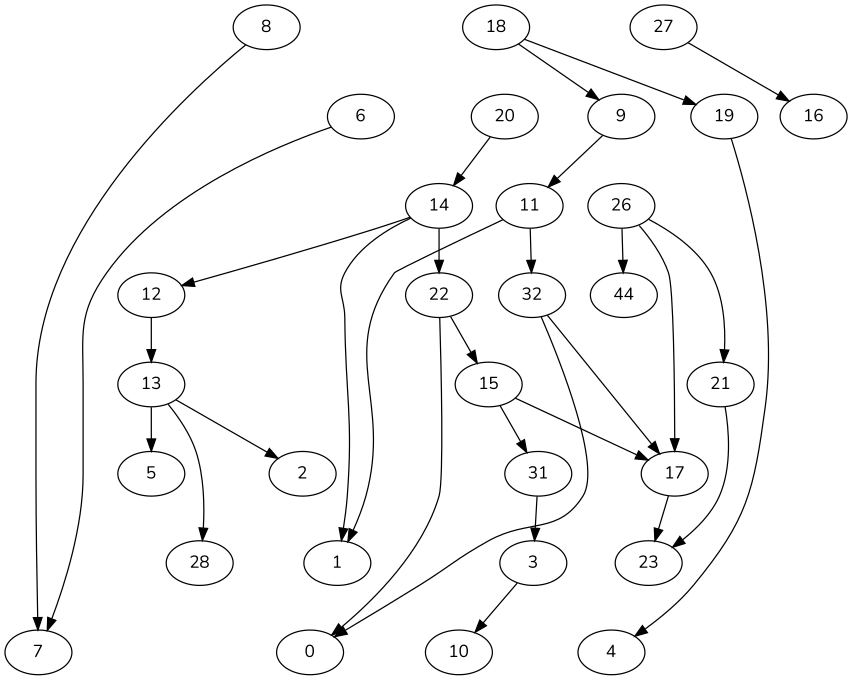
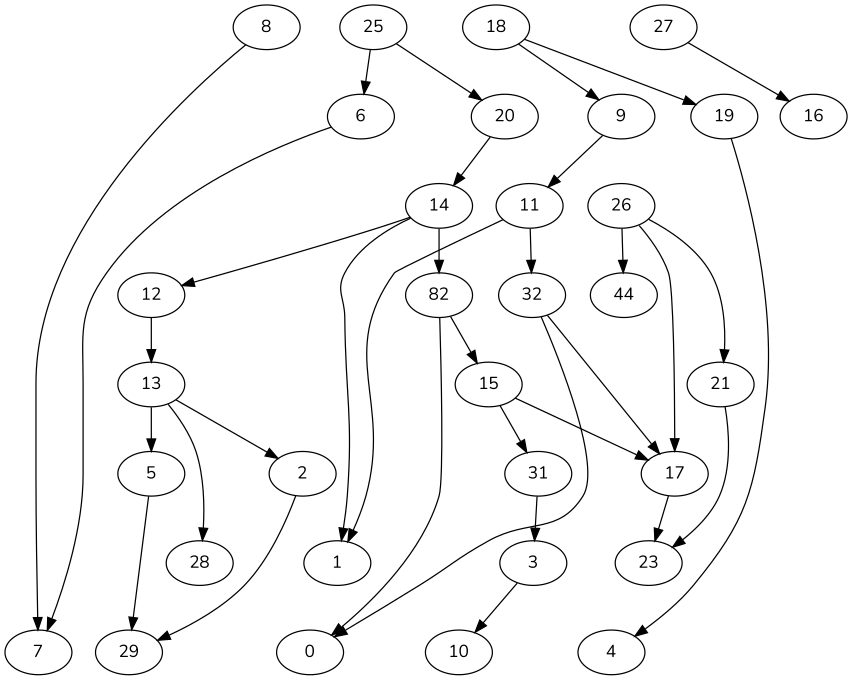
none -> (373, 27)
(439, 295) -> (439, 295)
none -> (129, 652)
